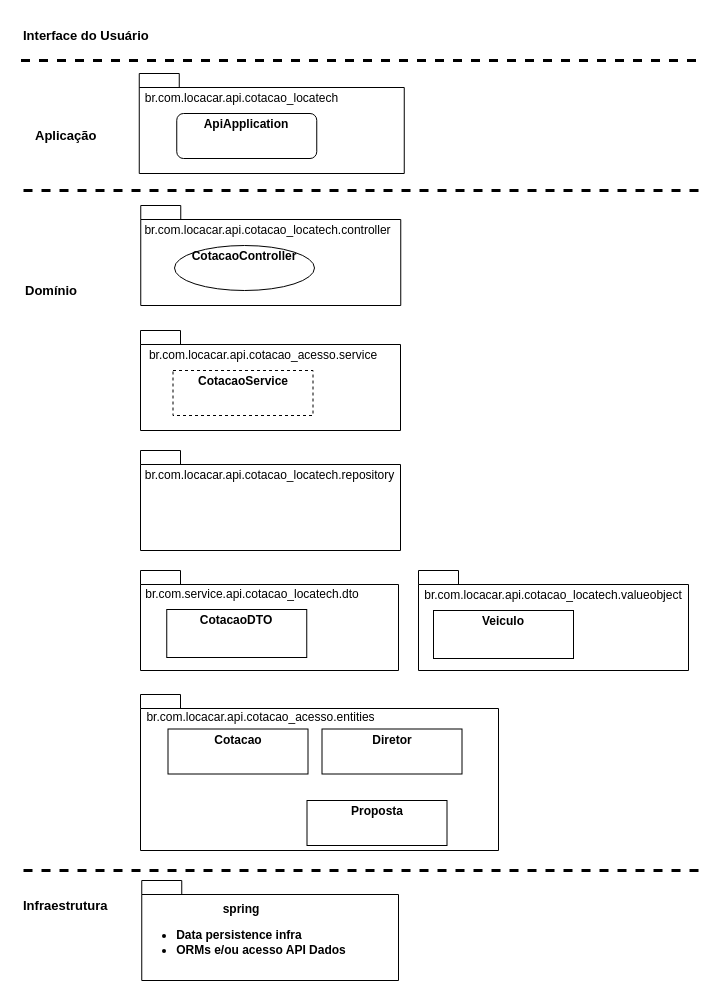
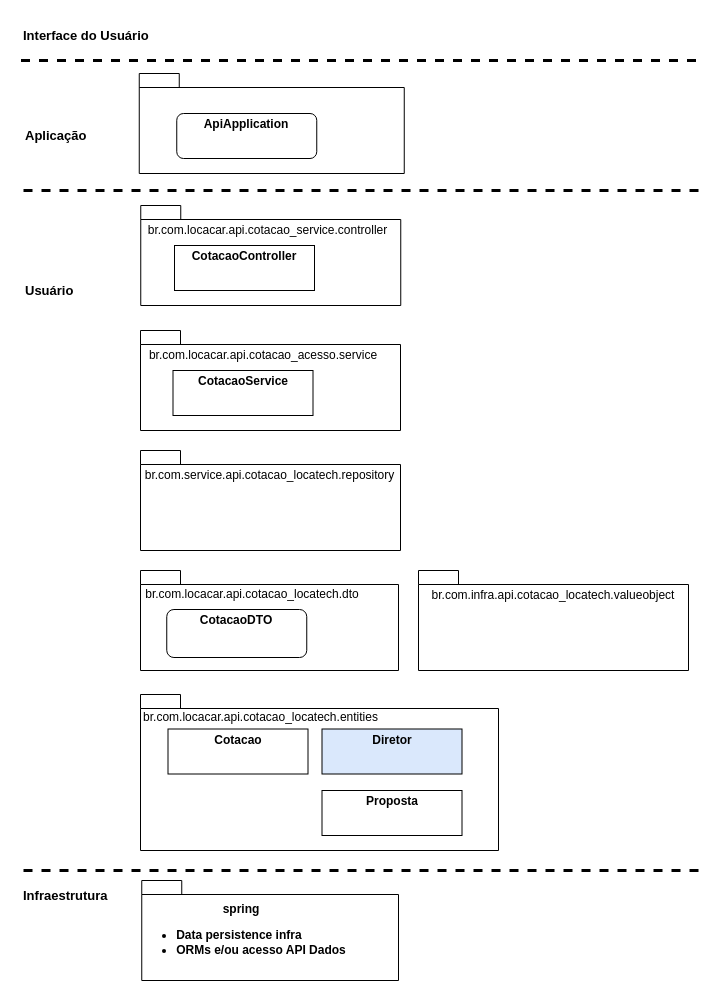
(242, 99) -> none
(79, 136) -> (69, 136)
(268, 231) -> (268, 231)
(245, 268) -> (245, 268)
(47, 291) -> (47, 291)
(243, 393) -> (243, 393)
(270, 476) -> (270, 476)
(253, 595) -> (253, 595)
(554, 596) -> (554, 596)
(237, 634) -> (237, 634)
(504, 635) -> none
(261, 718) -> (261, 718)
(392, 752) -> (392, 752)
(377, 823) -> (392, 813)
(71, 906) -> (71, 896)
